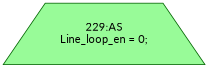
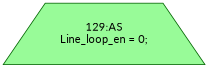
(104, 34) -> (104, 34)
